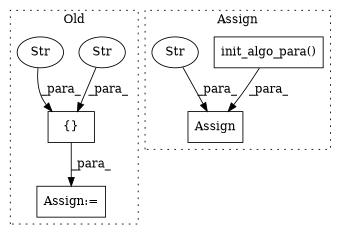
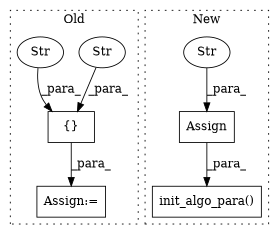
(238, 20) -> (207, 20)
(247, 87) -> (207, 160)
